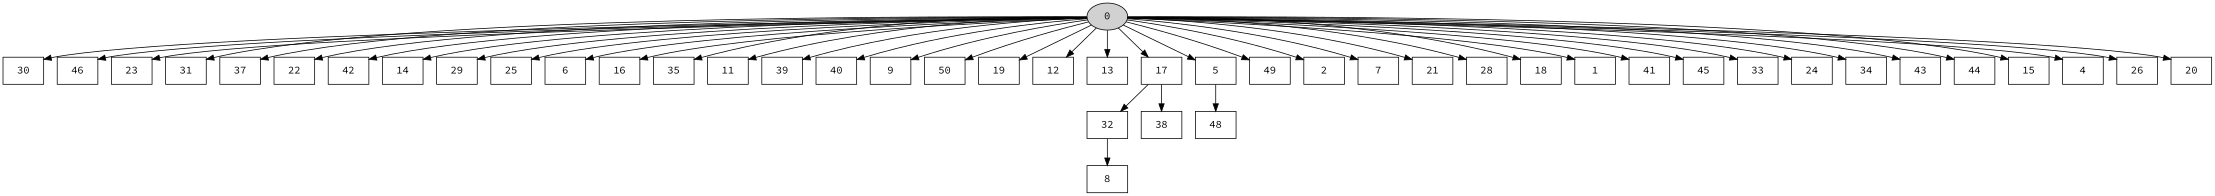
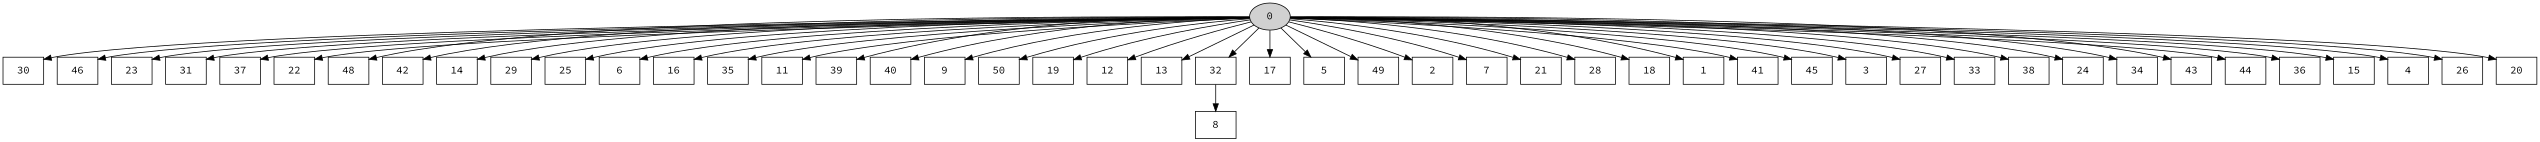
none -> (1866, 71)
none -> (1920, 71)
none -> (2300, 71)
(1162, 94) -> (1646, 25)
(1216, 94) -> (812, 22)
(1137, 95) -> (1247, 40)
